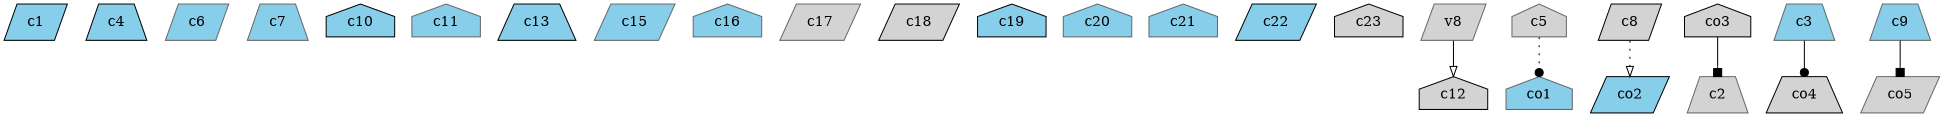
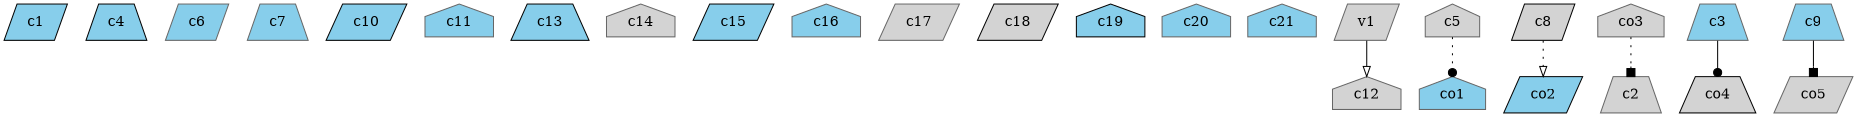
(360, 22) -> (366, 22)
(635, 22) -> (734, 22)
none -> (641, 22)
(1276, 22) -> none
(1369, 22) -> none
(1453, 22) -> (1367, 22)
(1718, 22) -> (1631, 22)
(1718, 52) -> (1631, 52)
(1453, 95) -> (1367, 95)
